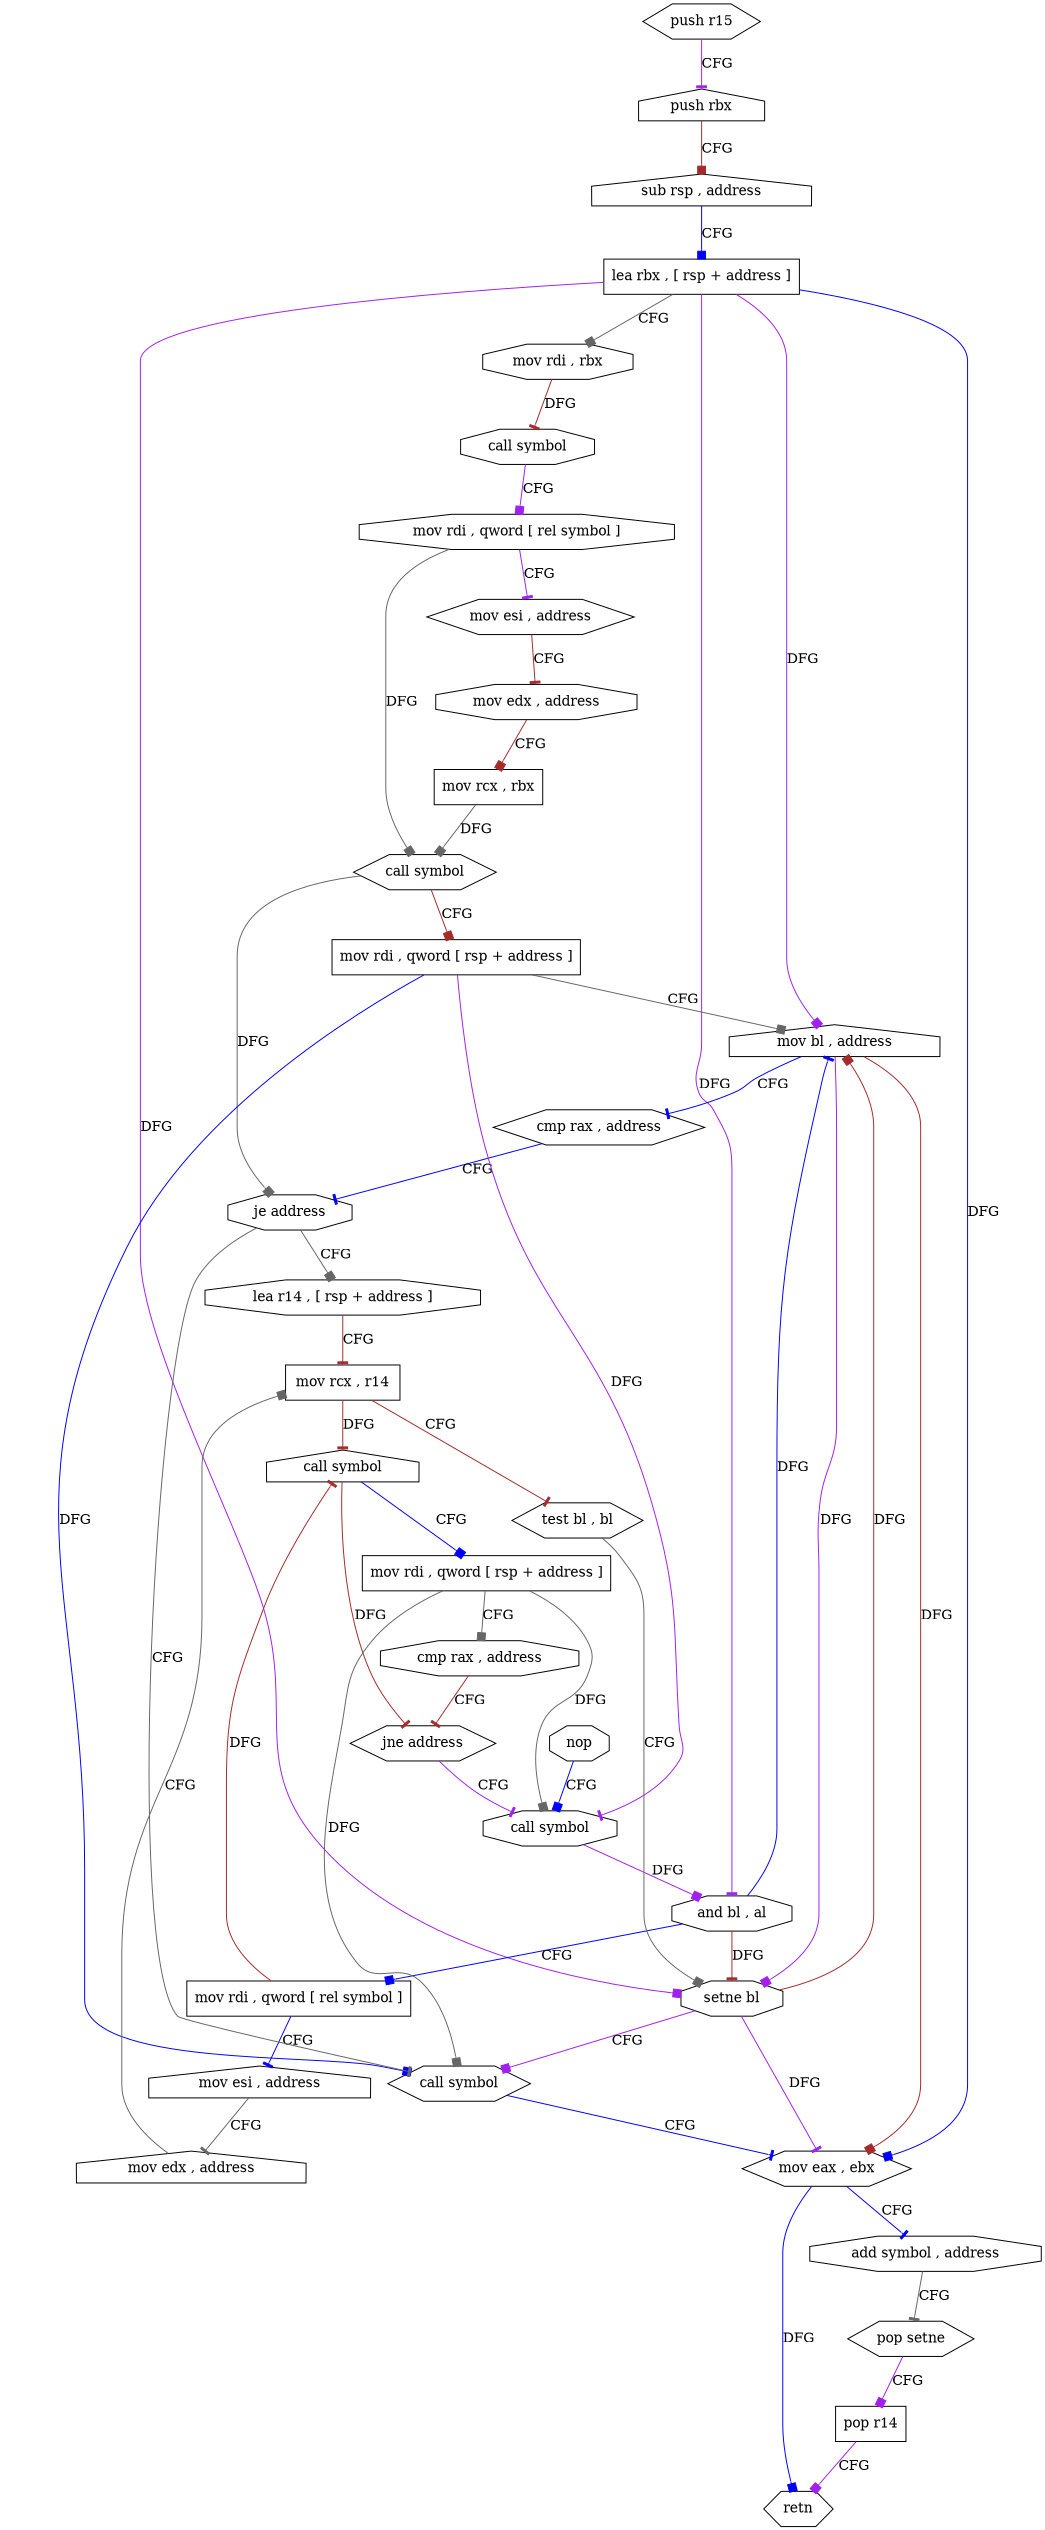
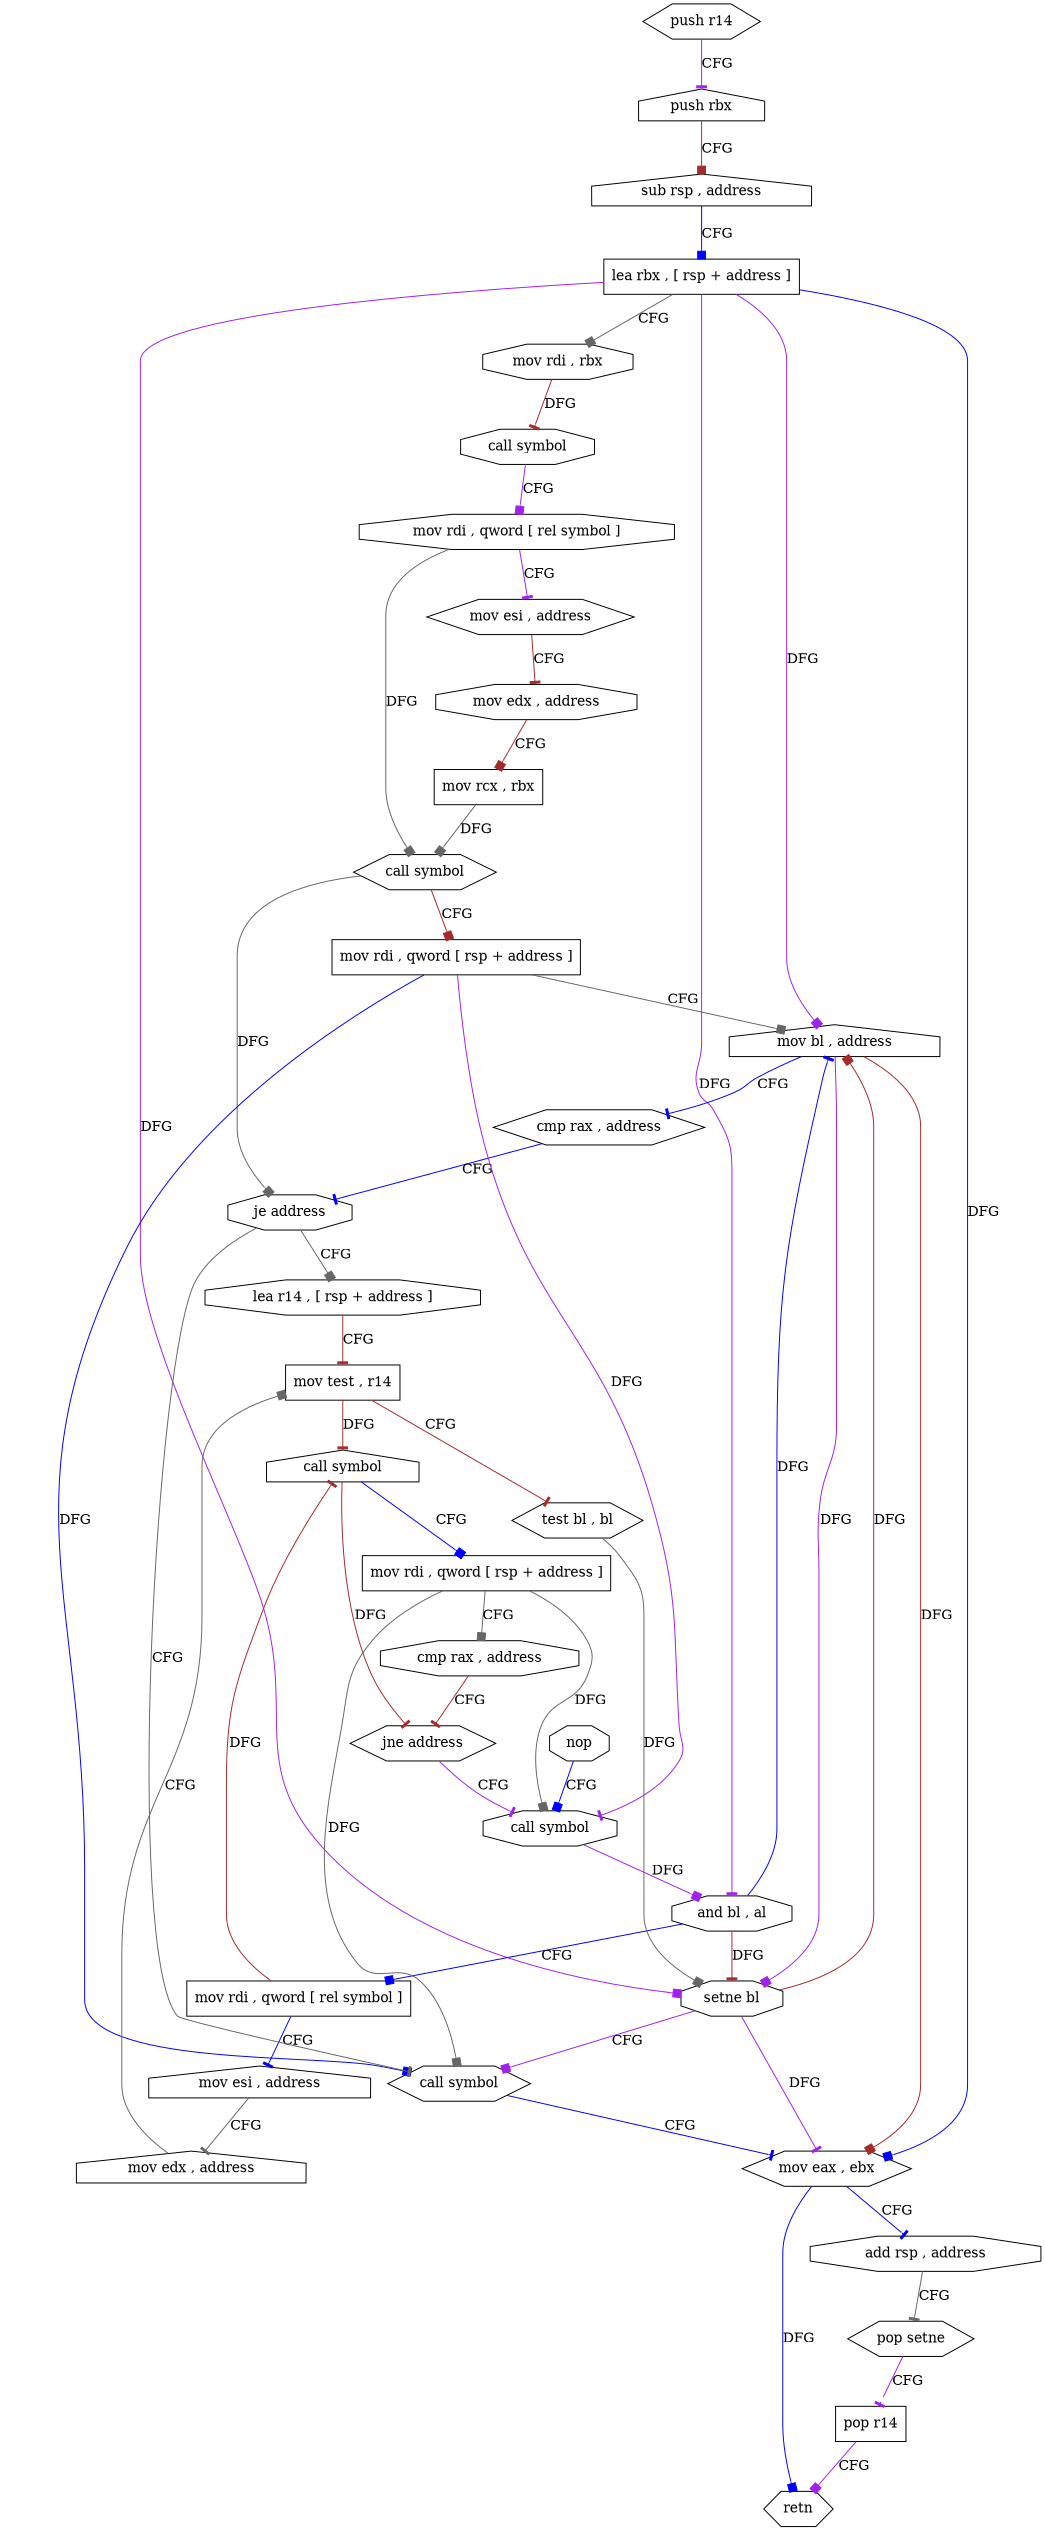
(702, 22) -> (702, 22)
(343, 1383) -> (343, 1383)
(660, 1743) -> (660, 1743)
(926, 2254) -> (926, 2254)
(893, 2377) -> (893, 2377)
